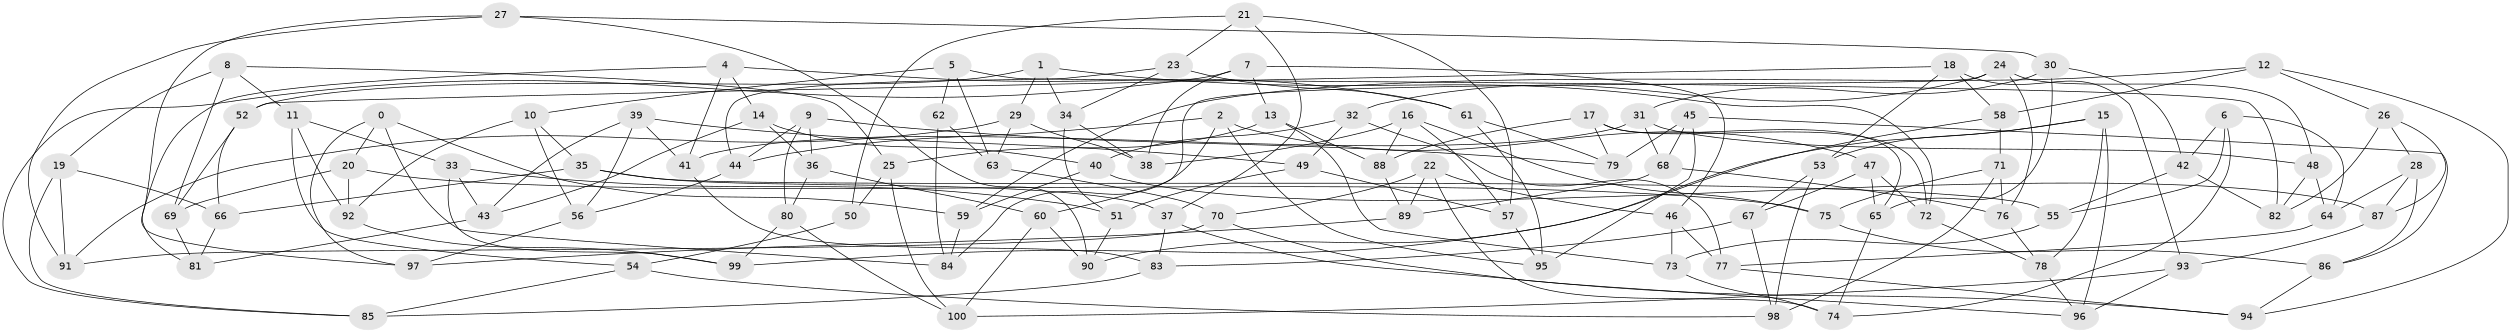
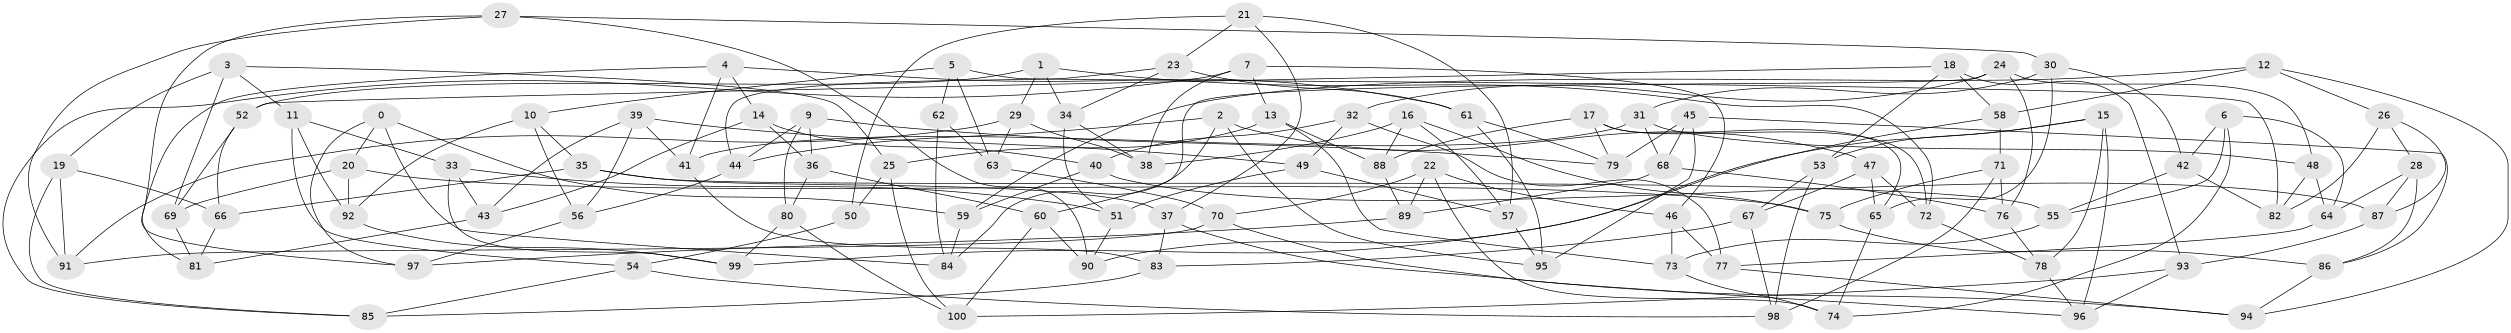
(228, 66) -> (228, 66)
